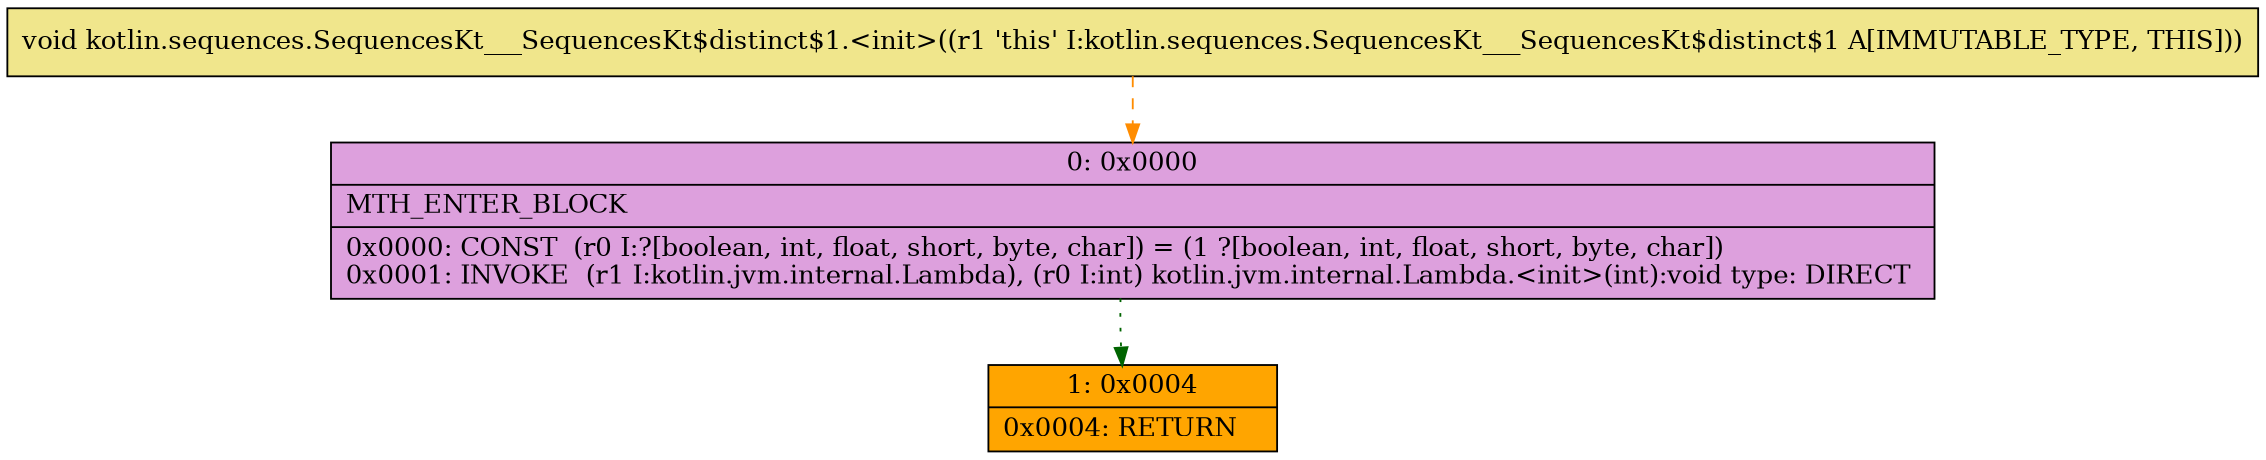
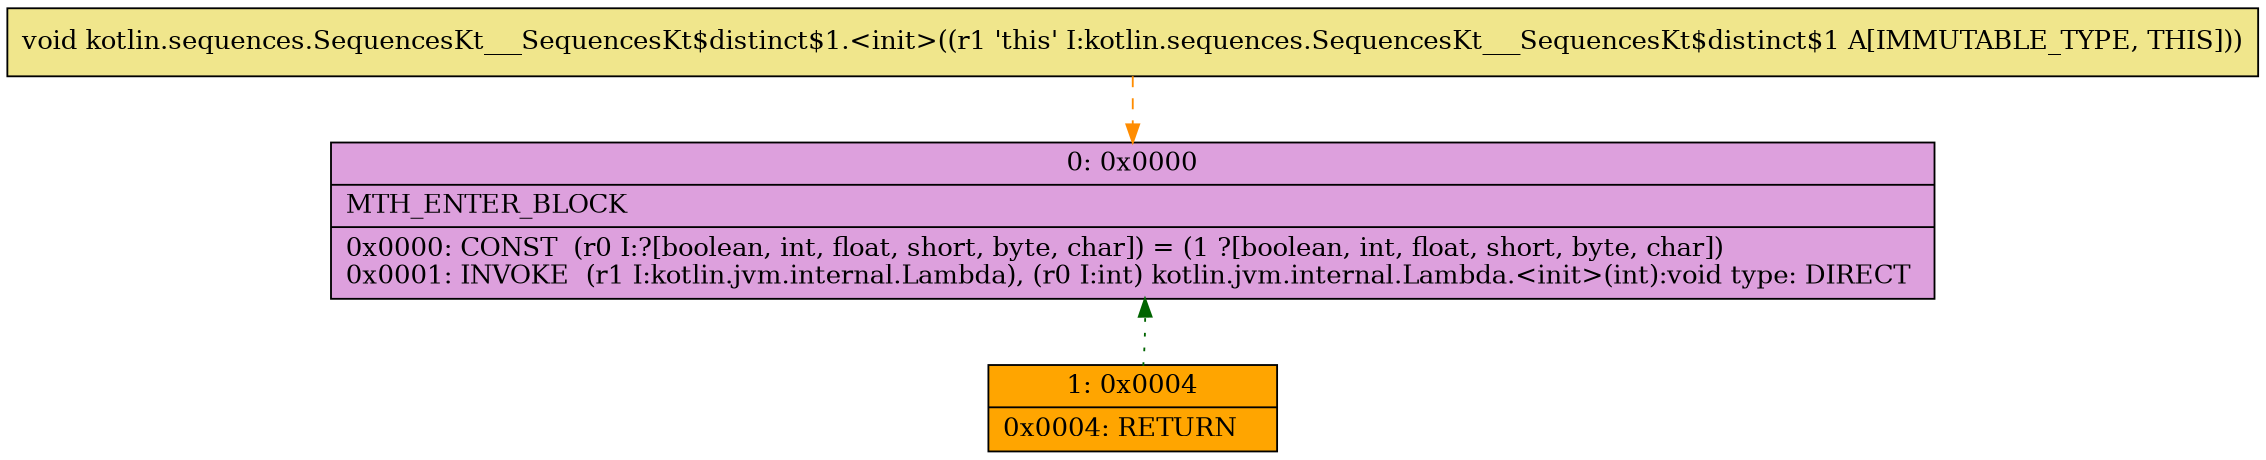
(1120, 323) -> (1145, 341)
